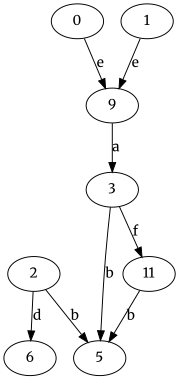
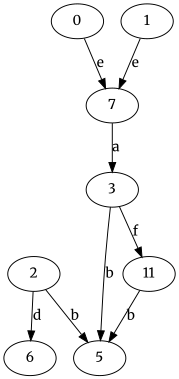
(112, 106) -> (112, 106)
